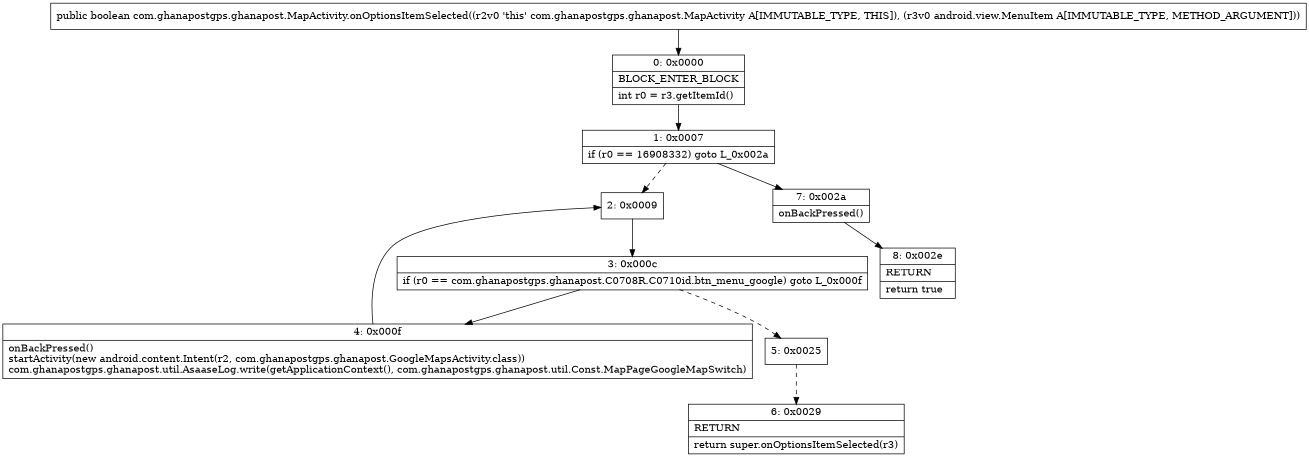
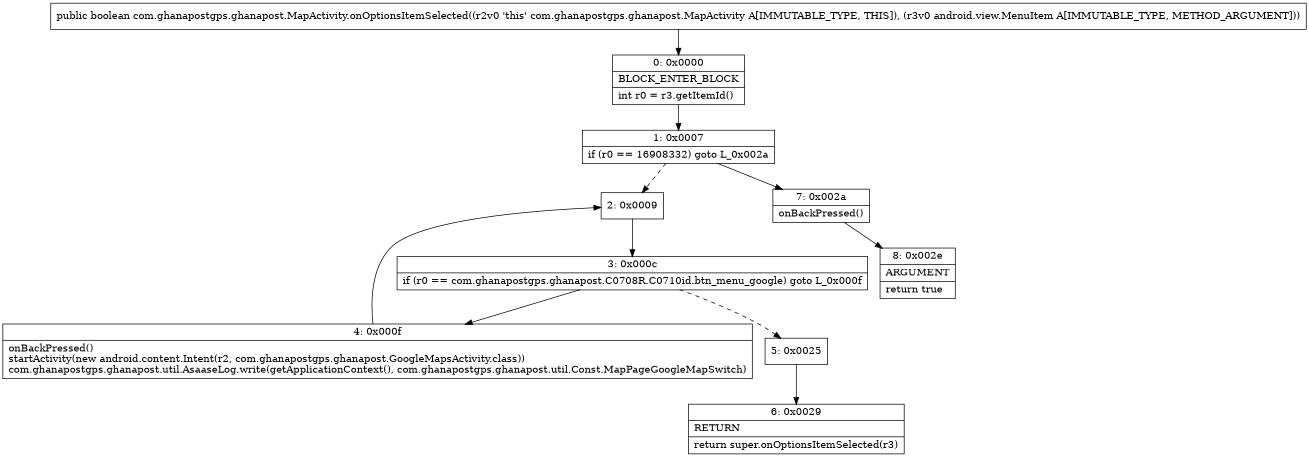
(909, 273) -> (918, 273)
(796, 381) -> (796, 381)
